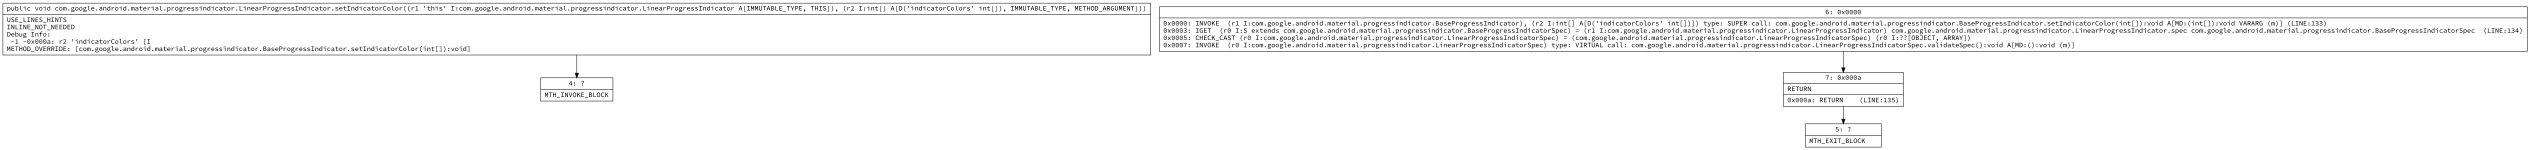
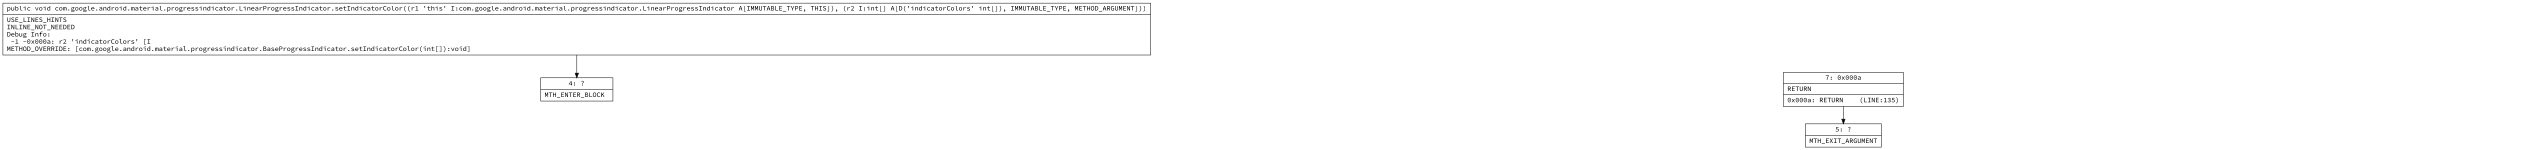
(1843, 29) -> none
(577, 95) -> (575, 95)
(1837, 141) -> (1843, 141)
